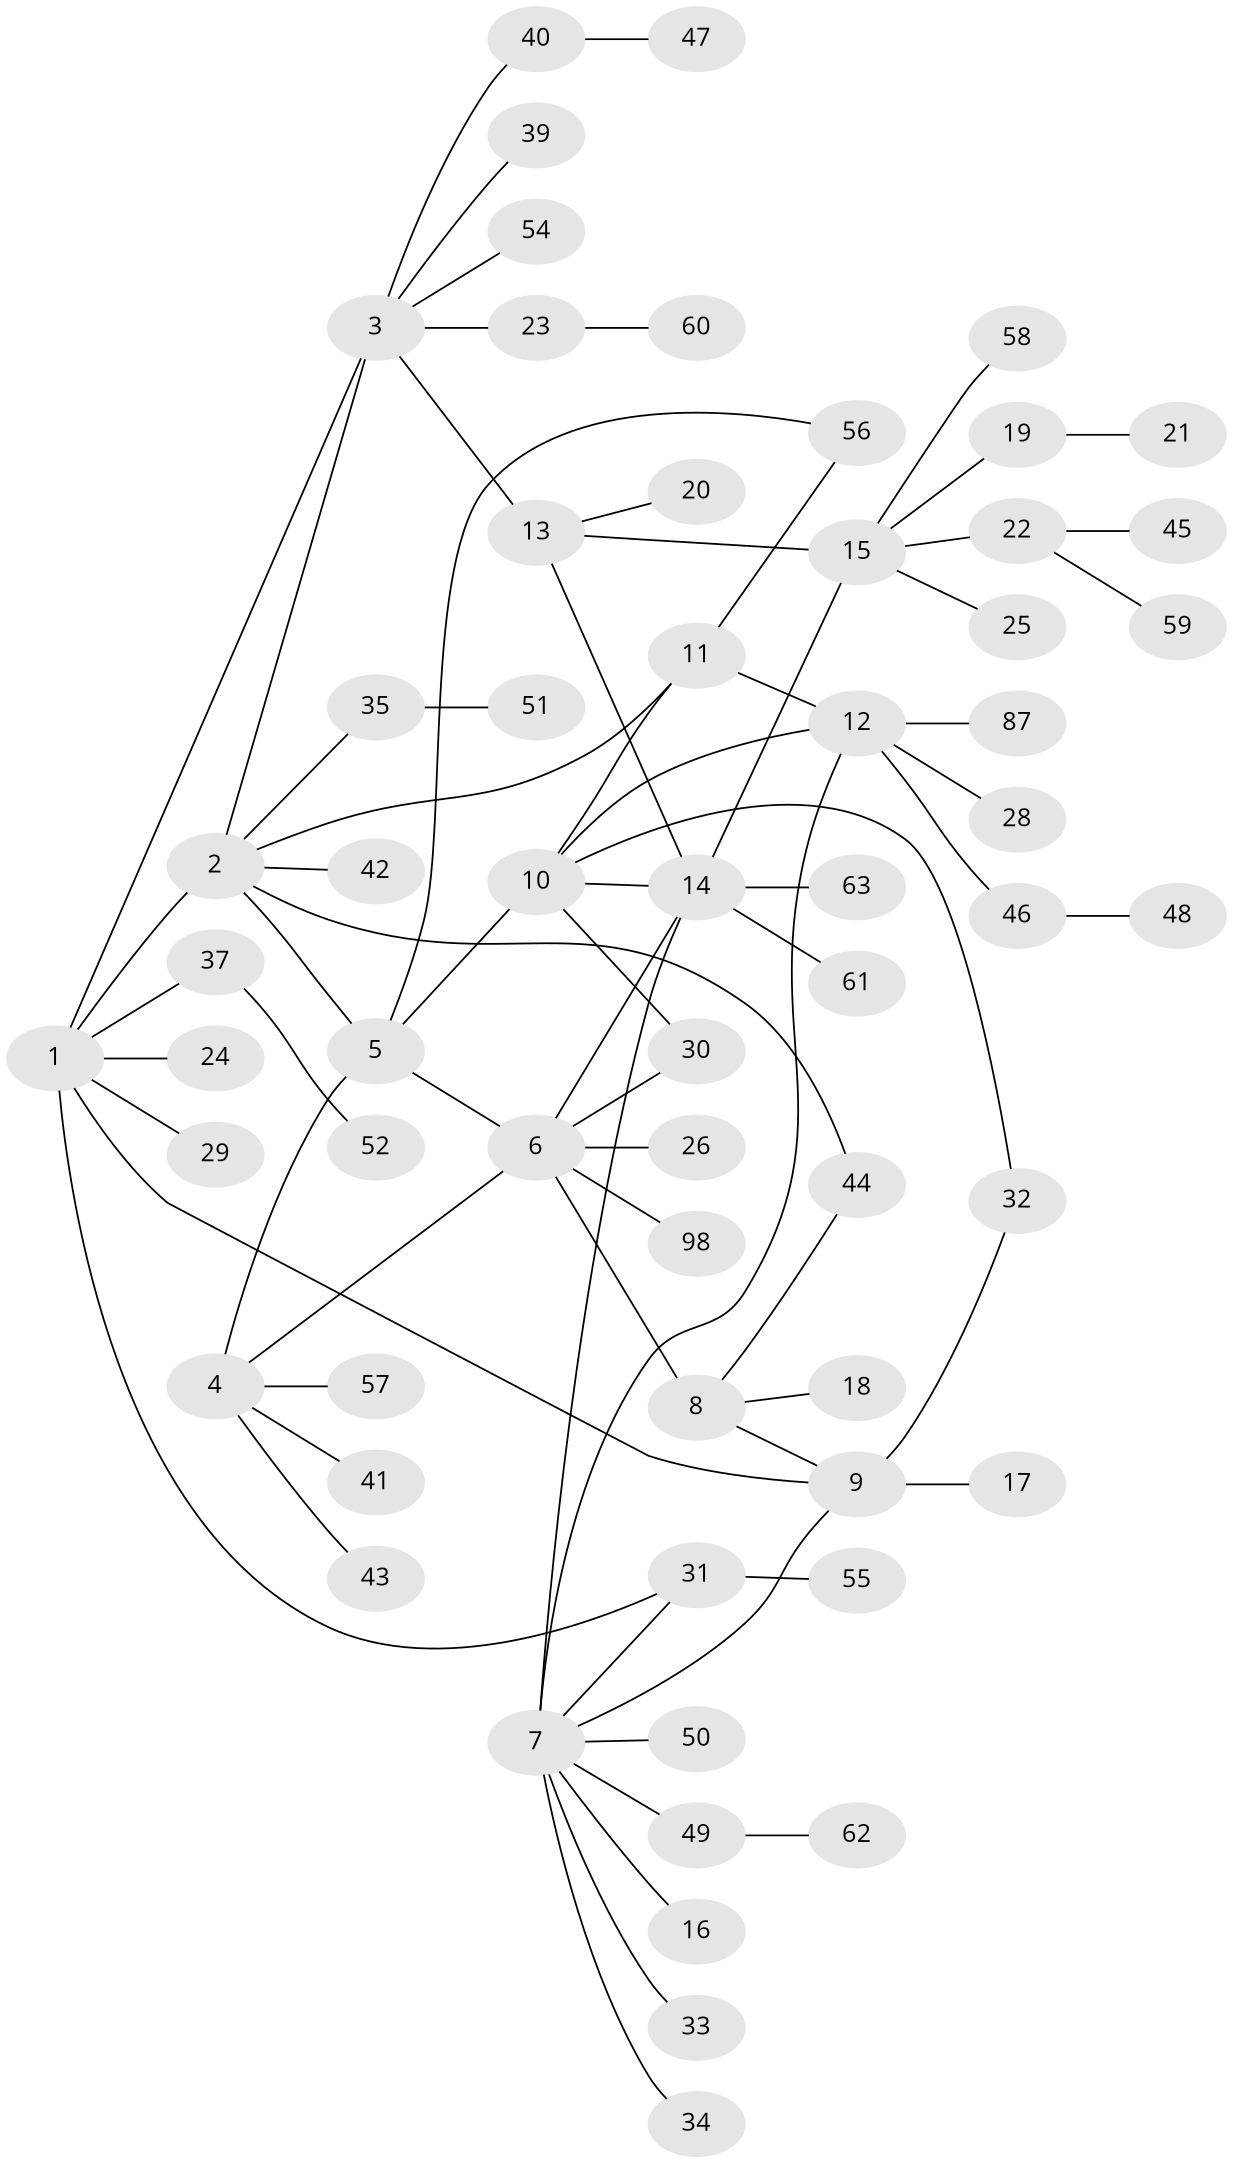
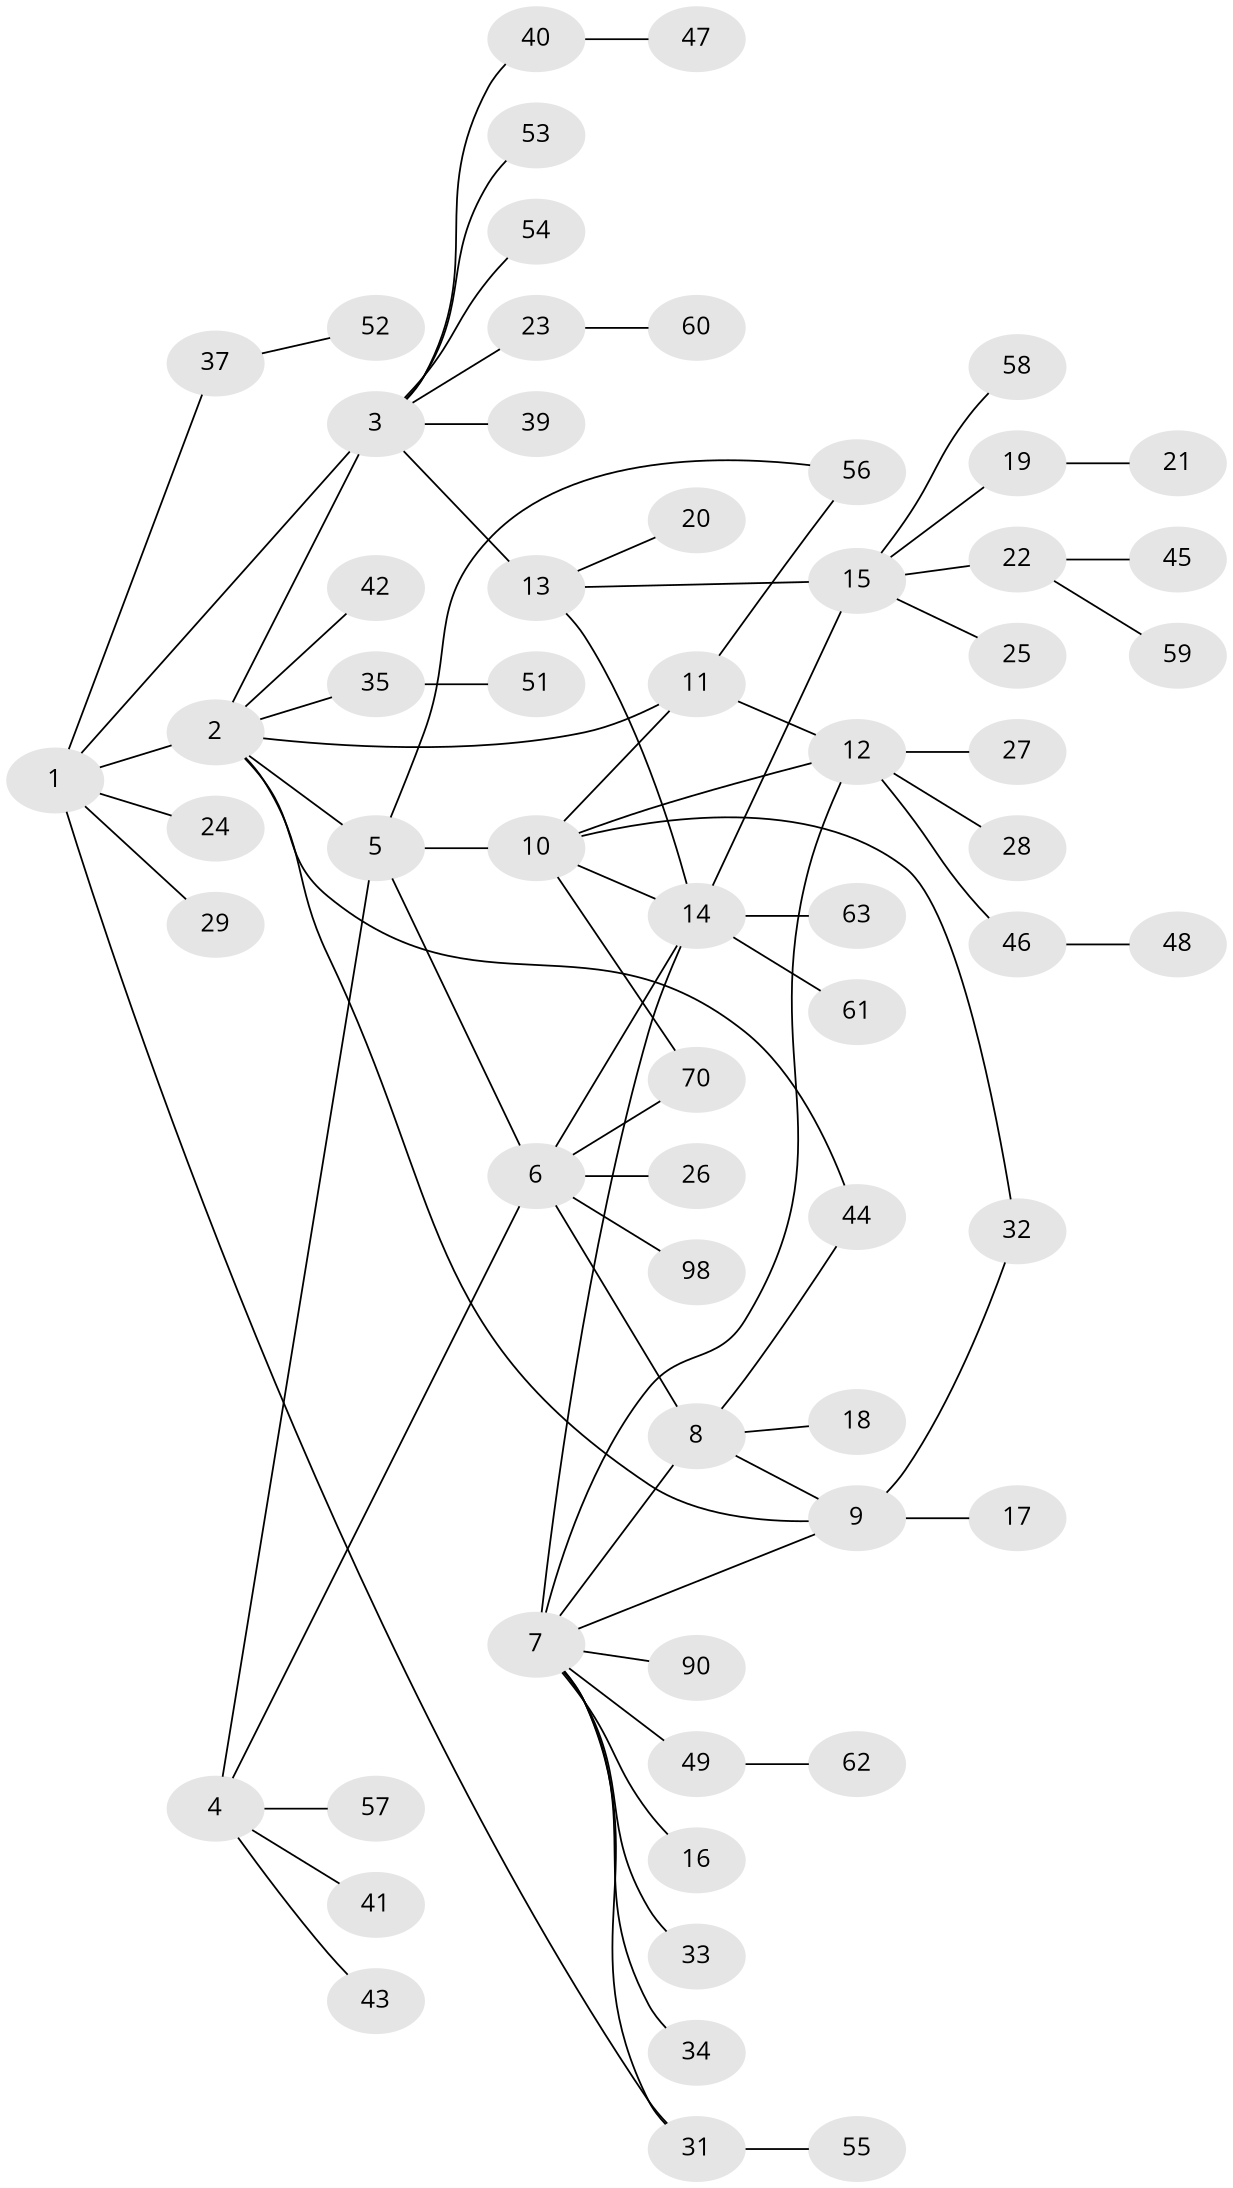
none -> (536, 135)
(1017, 723) -> (1017, 752)
(697, 1051) -> (697, 1080)
(414, 1333) -> (435, 1226)
none -> (617, 1540)
(697, 1739) -> (697, 1668)
